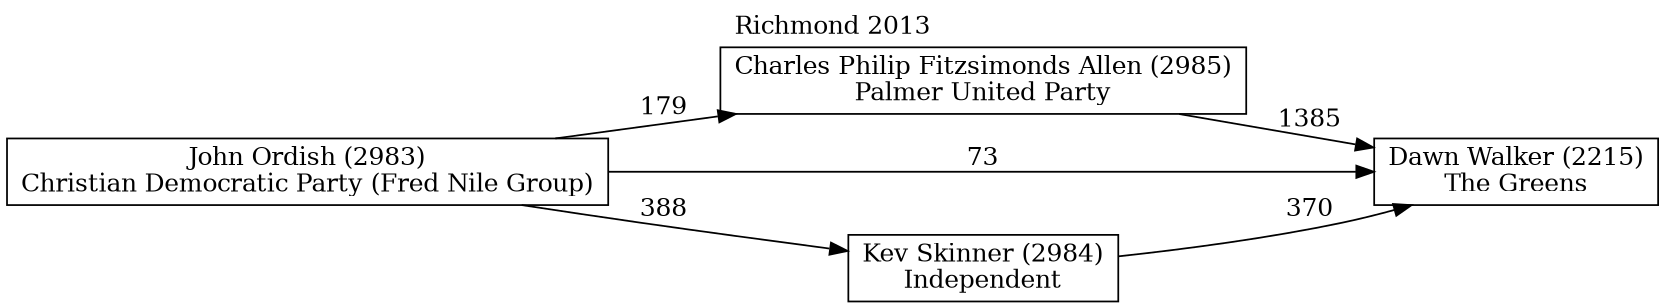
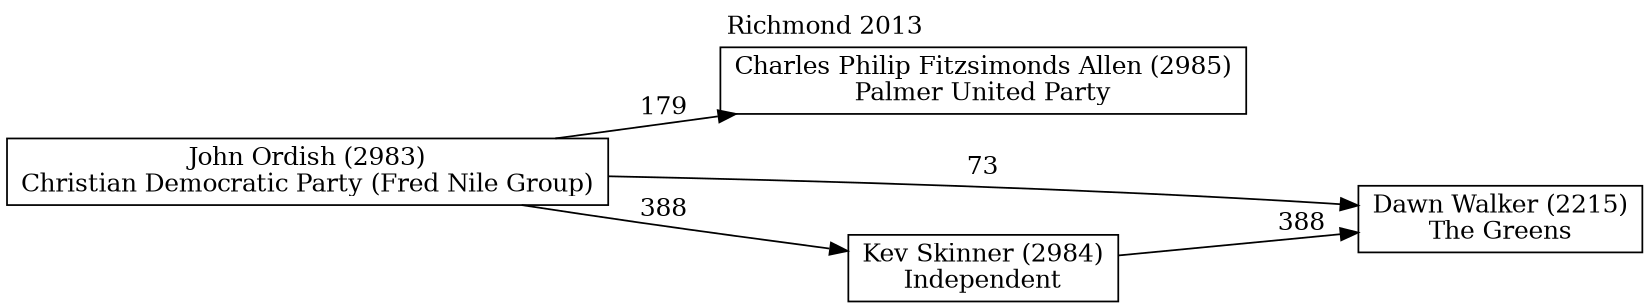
(1267, 129) -> none
(1310, 209) -> (1302, 223)
